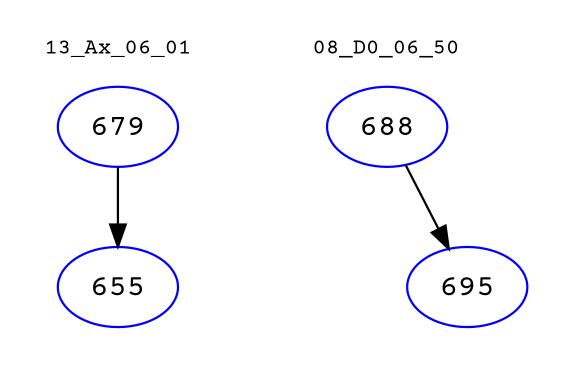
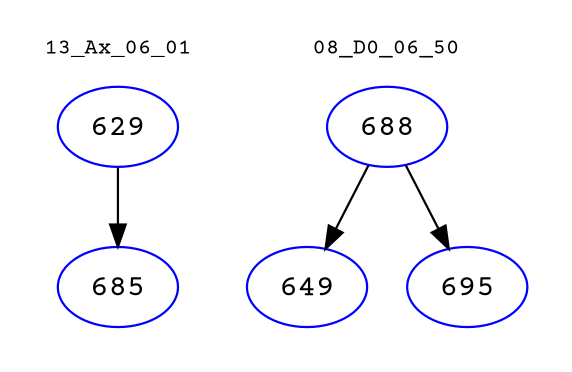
(118, 127) -> (118, 127)
(118, 287) -> (118, 287)
none -> (307, 287)
